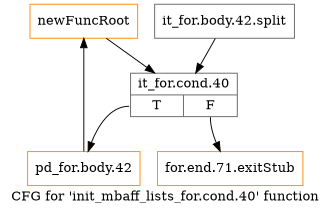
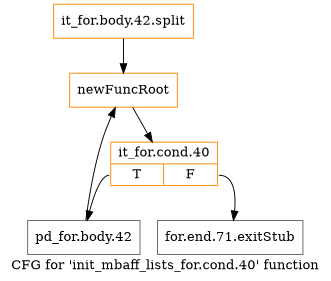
(225, 21) -> (123, 21)
(208, 52) -> (123, 51)
(184, 95) -> (164, 164)
(84, 169) -> (84, 238)
(230, 169) -> (230, 238)
